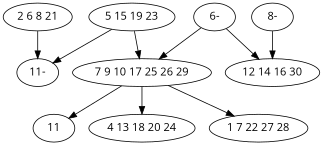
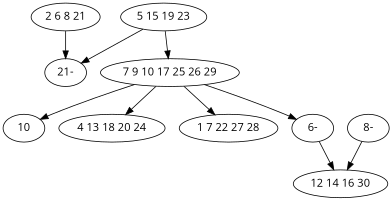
(183, 41) -> (247, 100)
(38, 73) -> (66, 73)
(54, 128) -> (24, 128)
